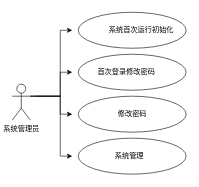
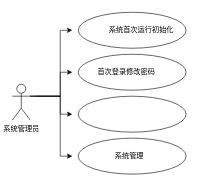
(132, 114) -> none
